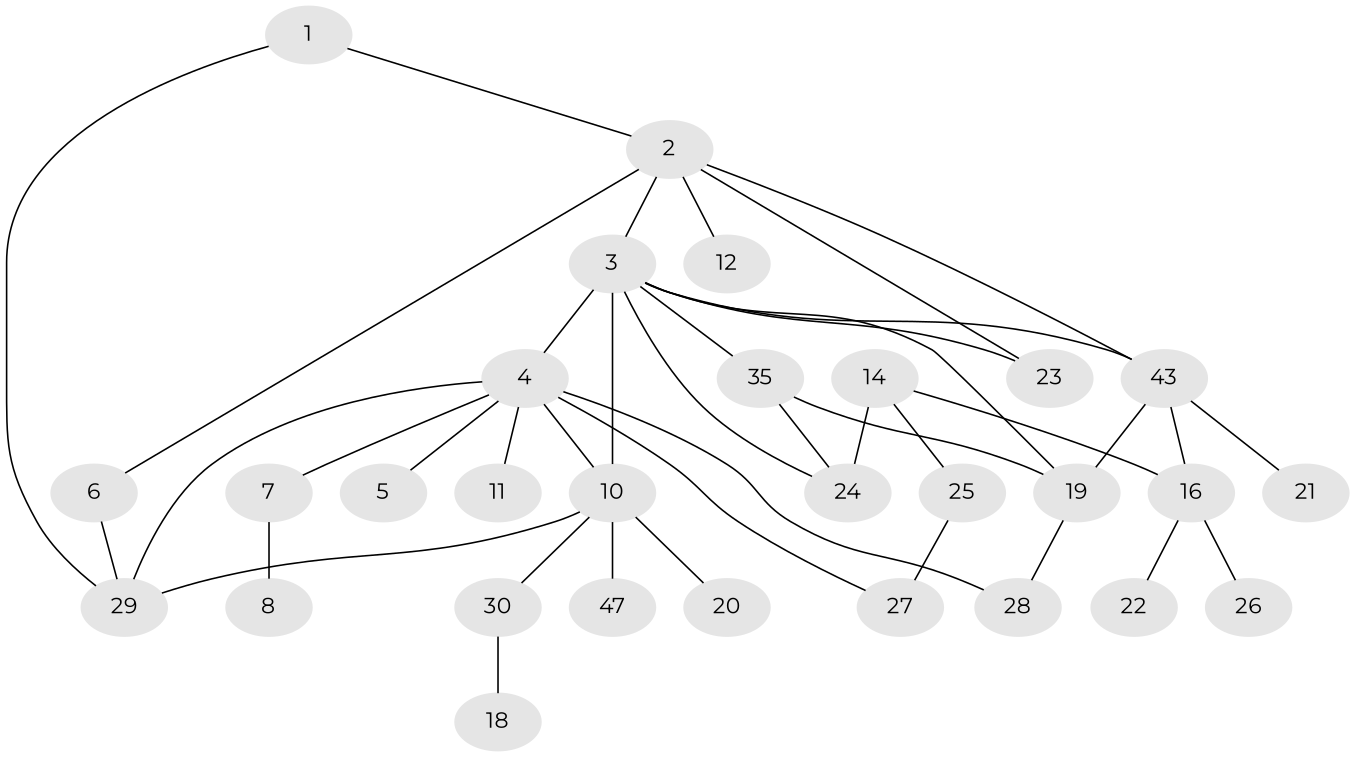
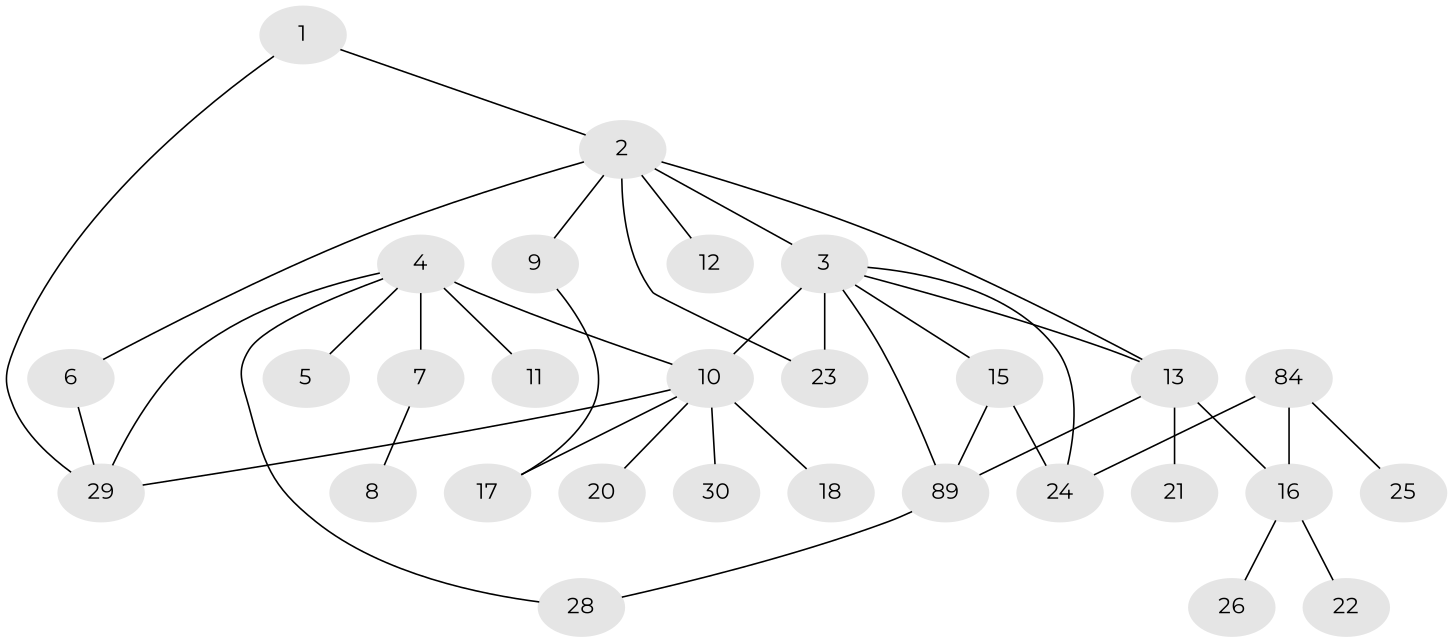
none -> (535, 264)
(569, 321) -> none
(760, 378) -> (1000, 378)
(875, 378) -> (1289, 378)
(1164, 378) -> (1175, 378)
(1077, 493) -> (946, 493)
(613, 607) -> (488, 493)
(900, 607) -> none
(498, 665) -> (771, 436)
